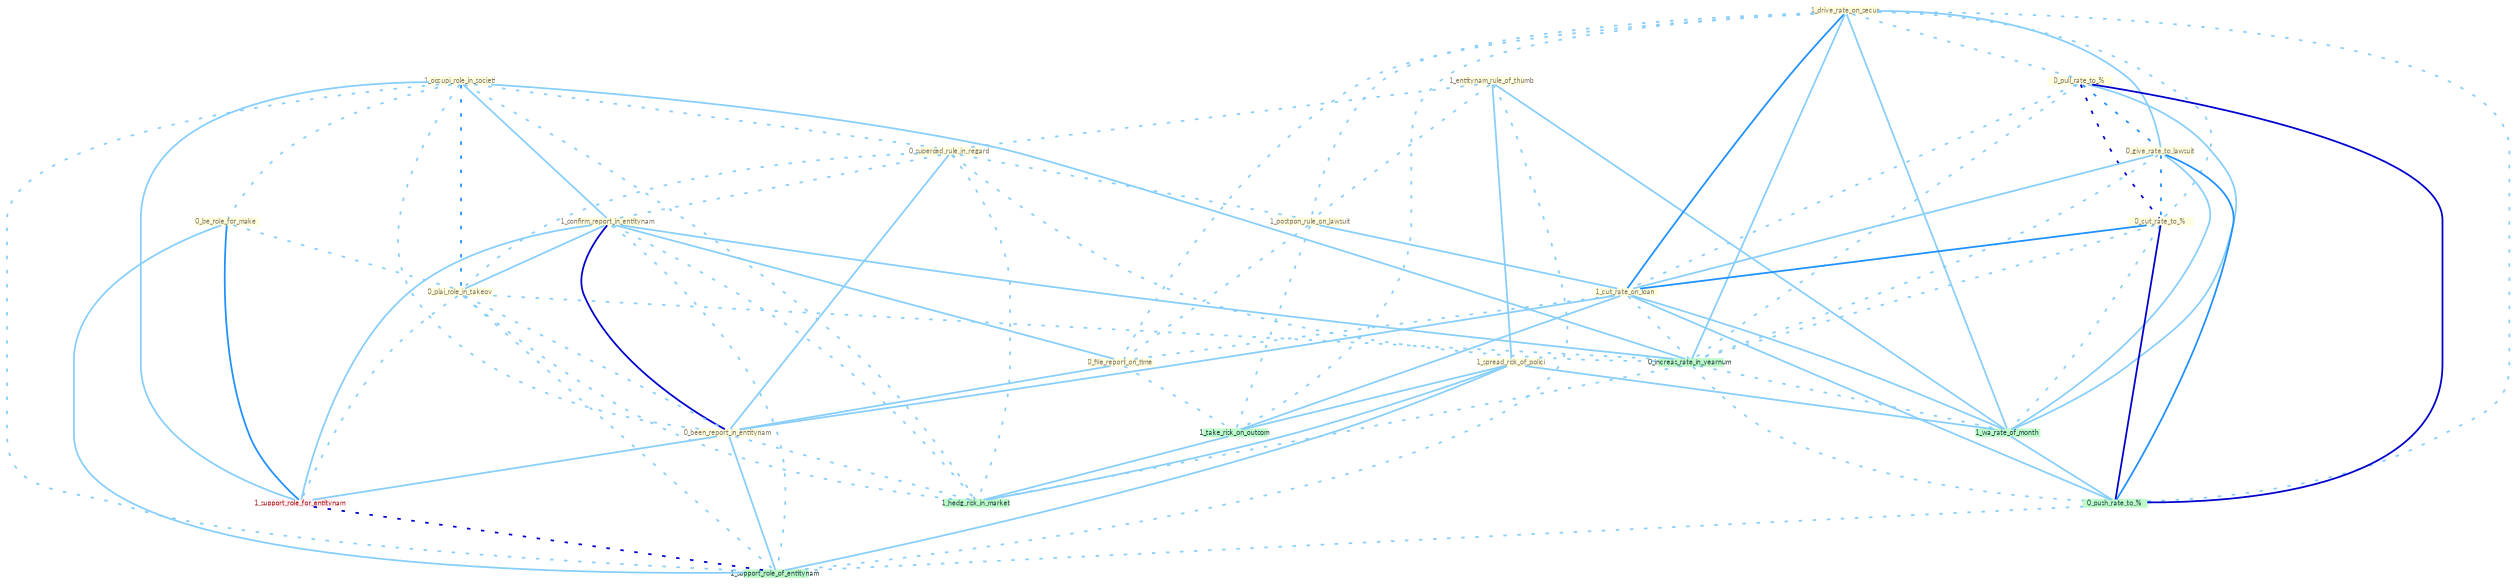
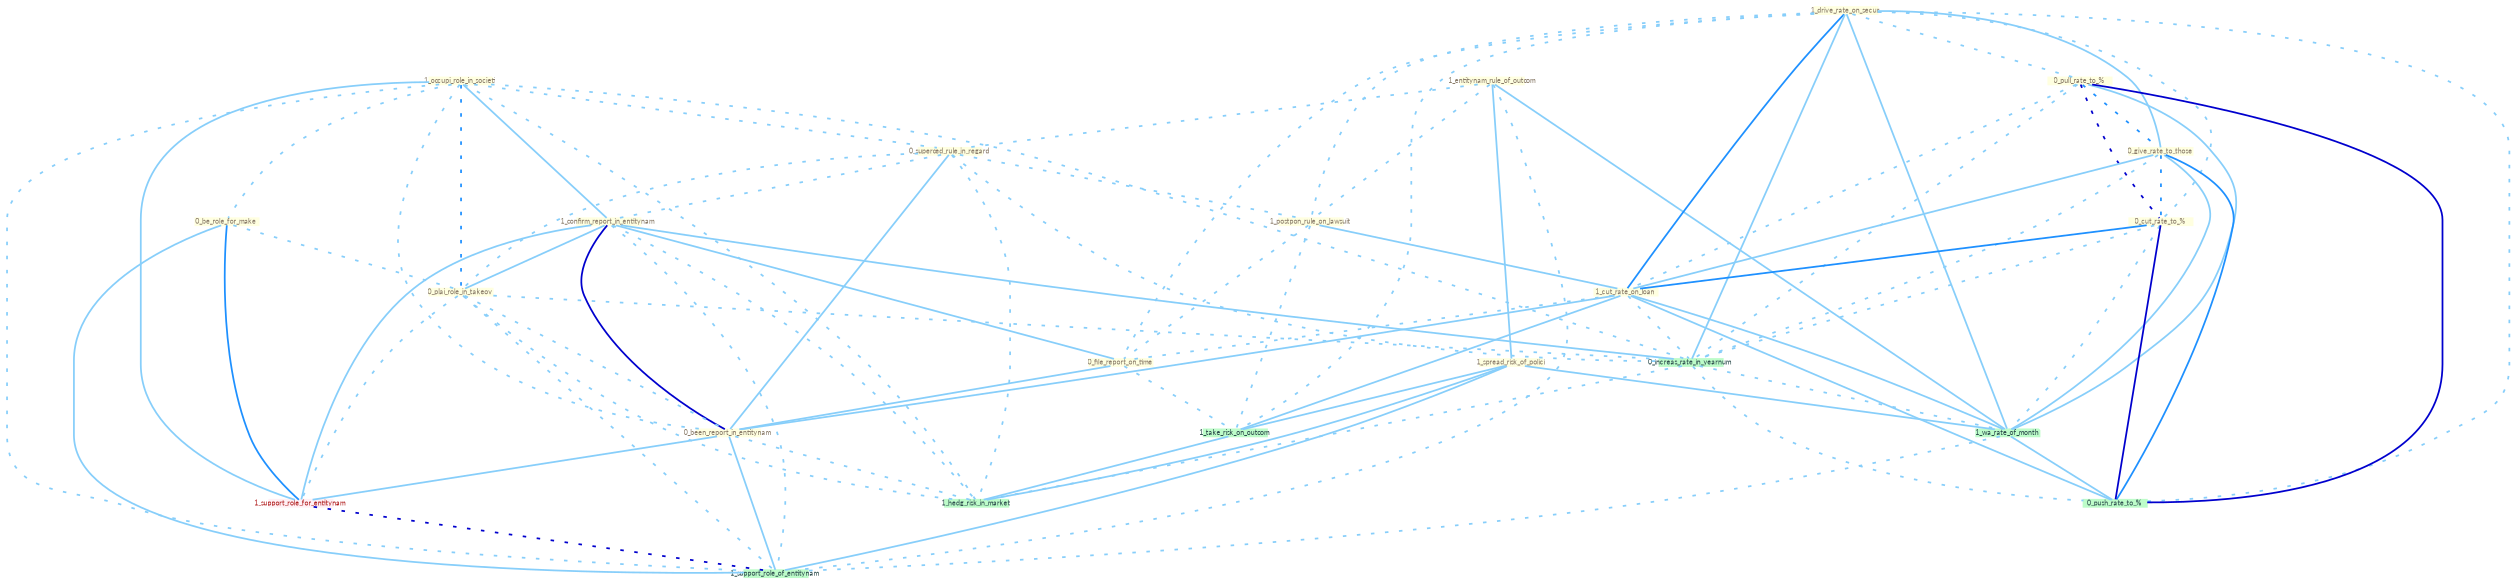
(1492, 81) -> (1492, 81)
(2161, 151) -> (2161, 151)
(1039, 159) -> (1039, 159)
(1446, 538) -> (1407, 530)
